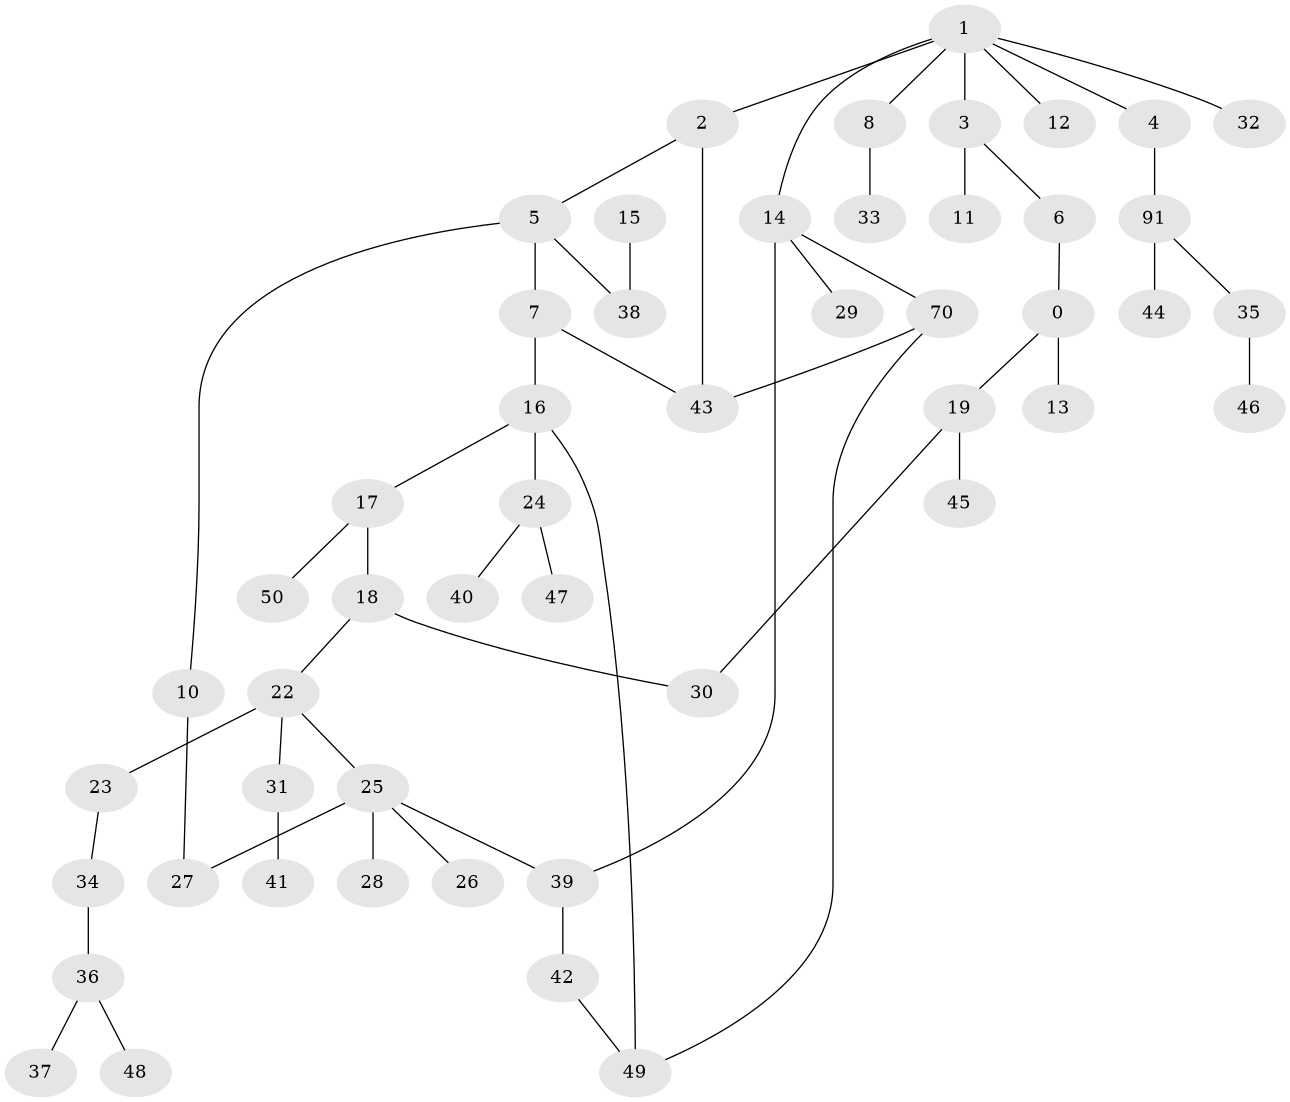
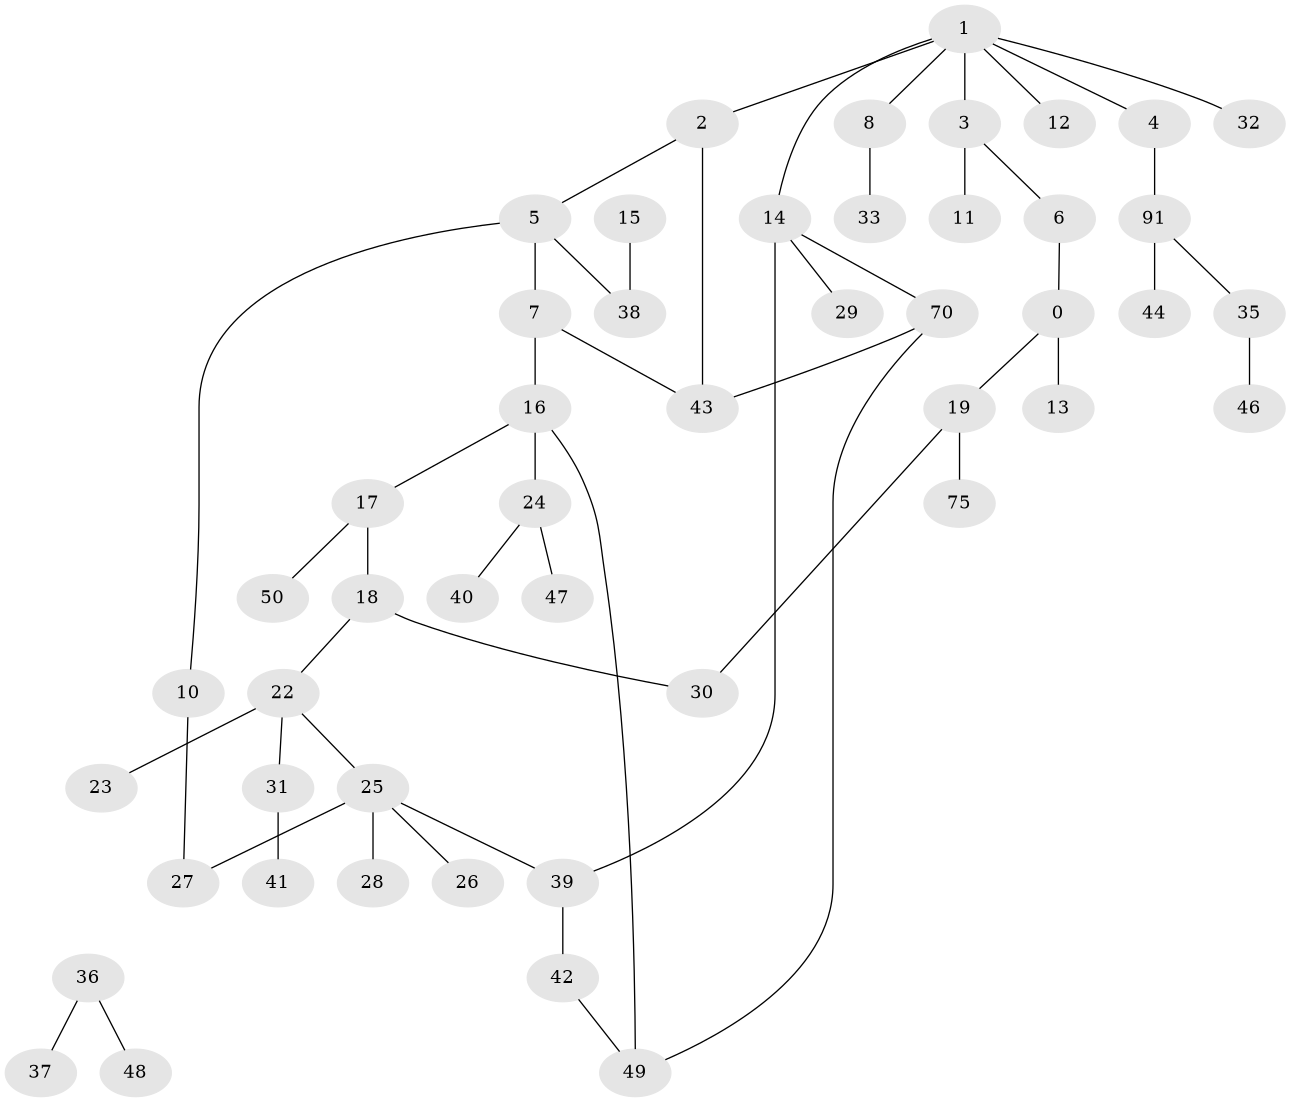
(960, 503) -> (960, 503)
(88, 883) -> none
